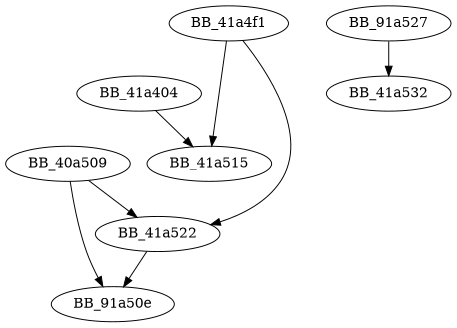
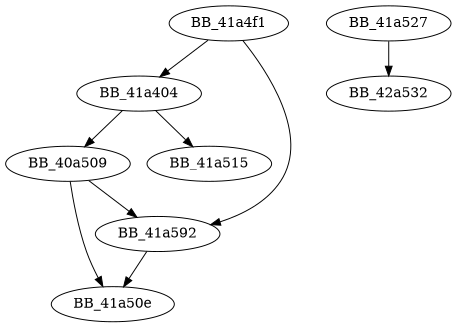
(389, 23) -> (389, 23)
(220, 89) -> (188, 56)
(389, 94) -> (389, 94)
none -> (107, 125)
(158, 234) -> (158, 234)
(113, 304) -> (113, 304)
